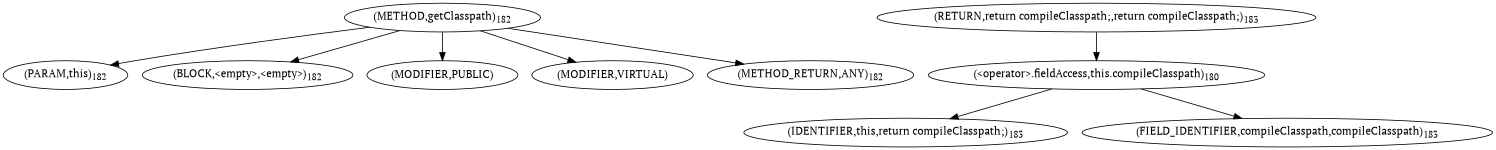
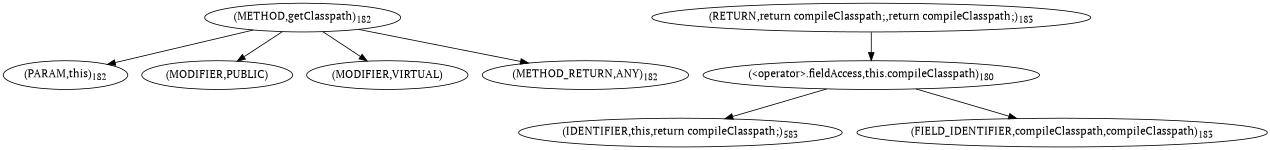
(248, 75) -> none
(1016, 131) -> (791, 131)
